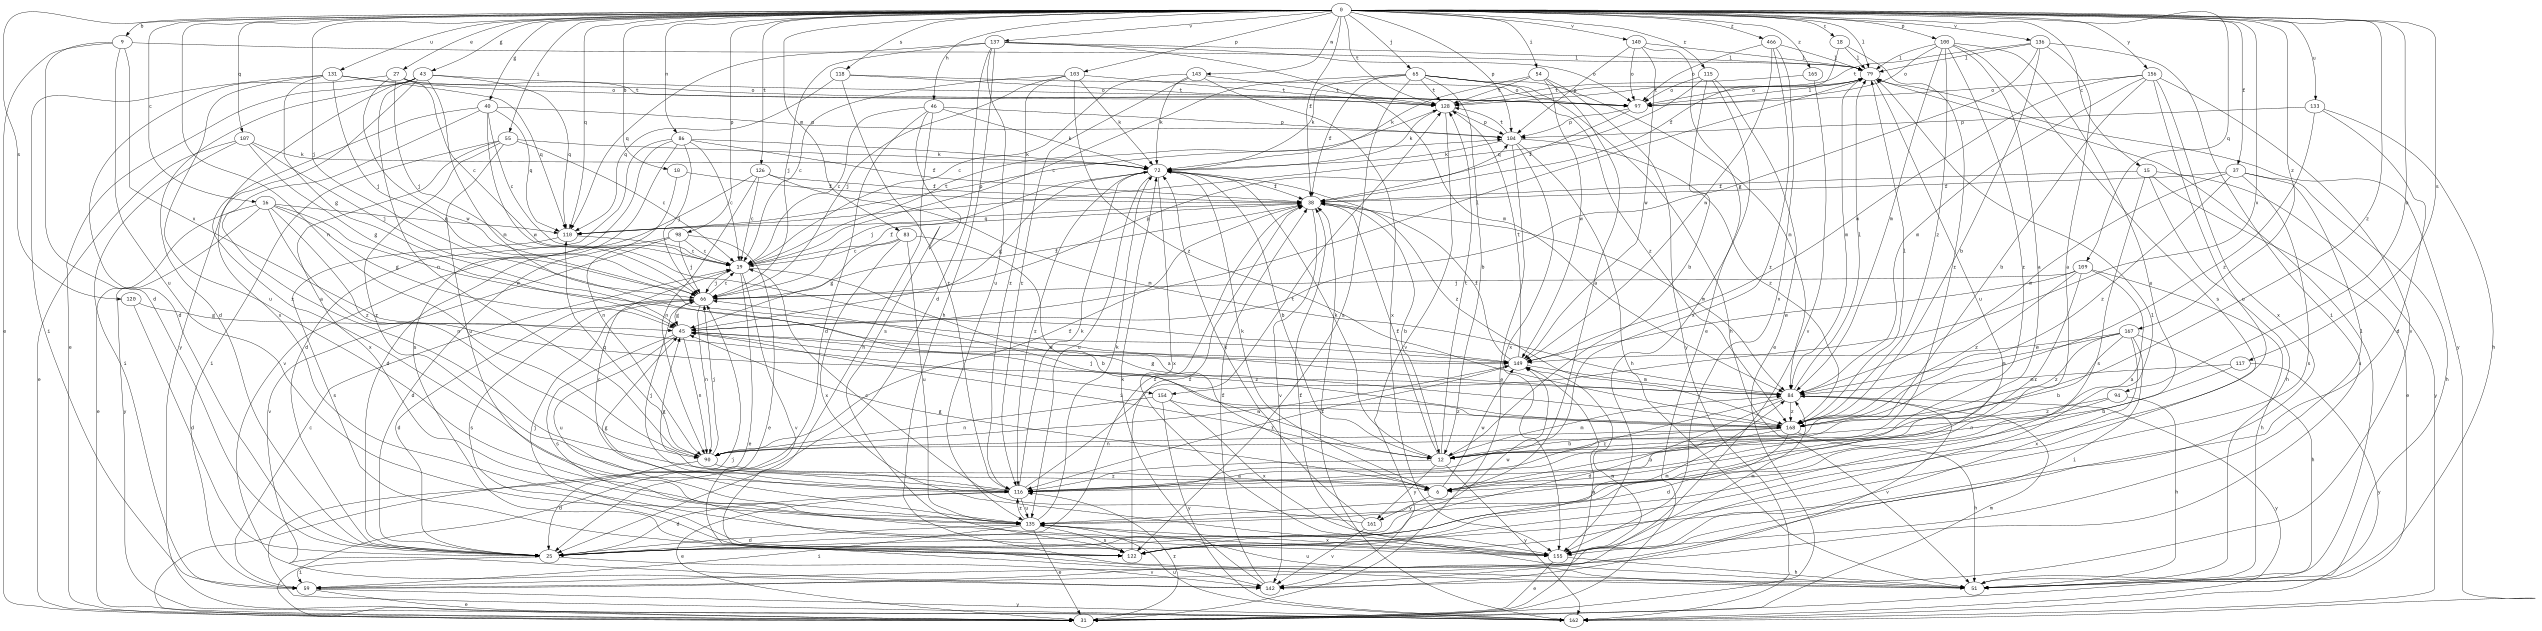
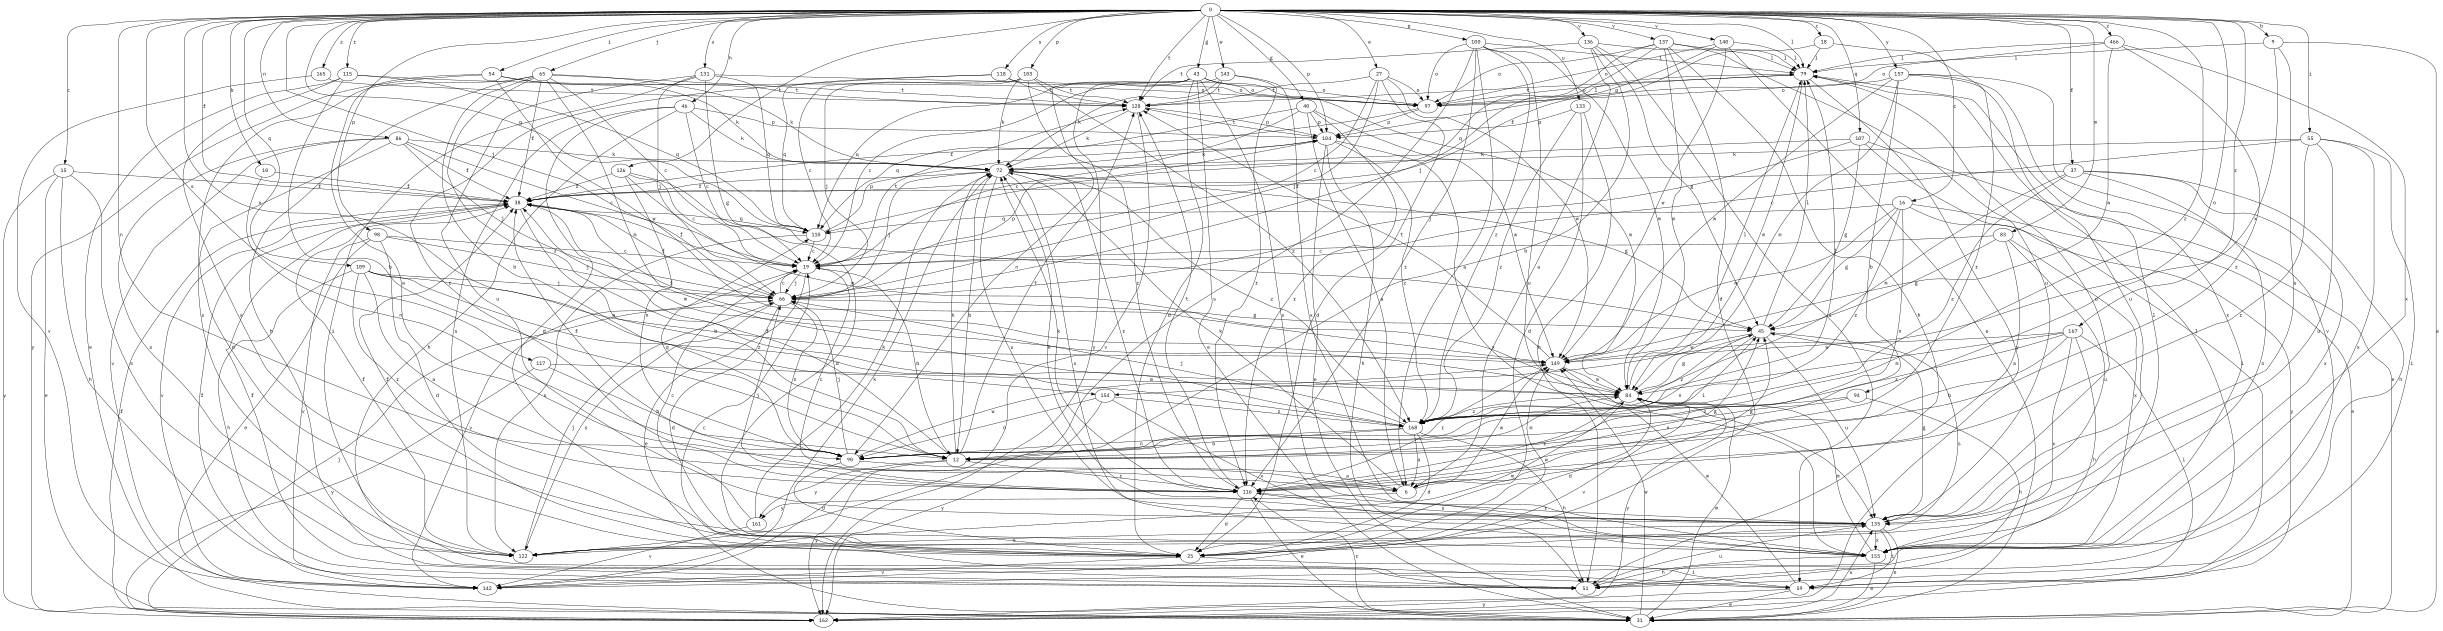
(2152, 74) -> (1899, 74)
(131, 299) -> none
(185, 365) -> none
